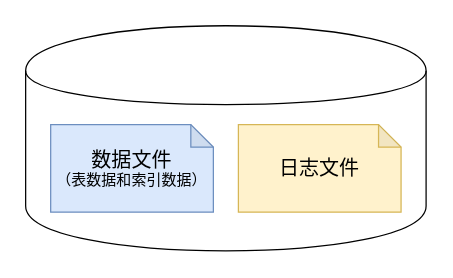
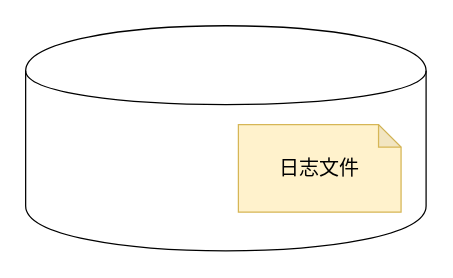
(132, 168) -> none
